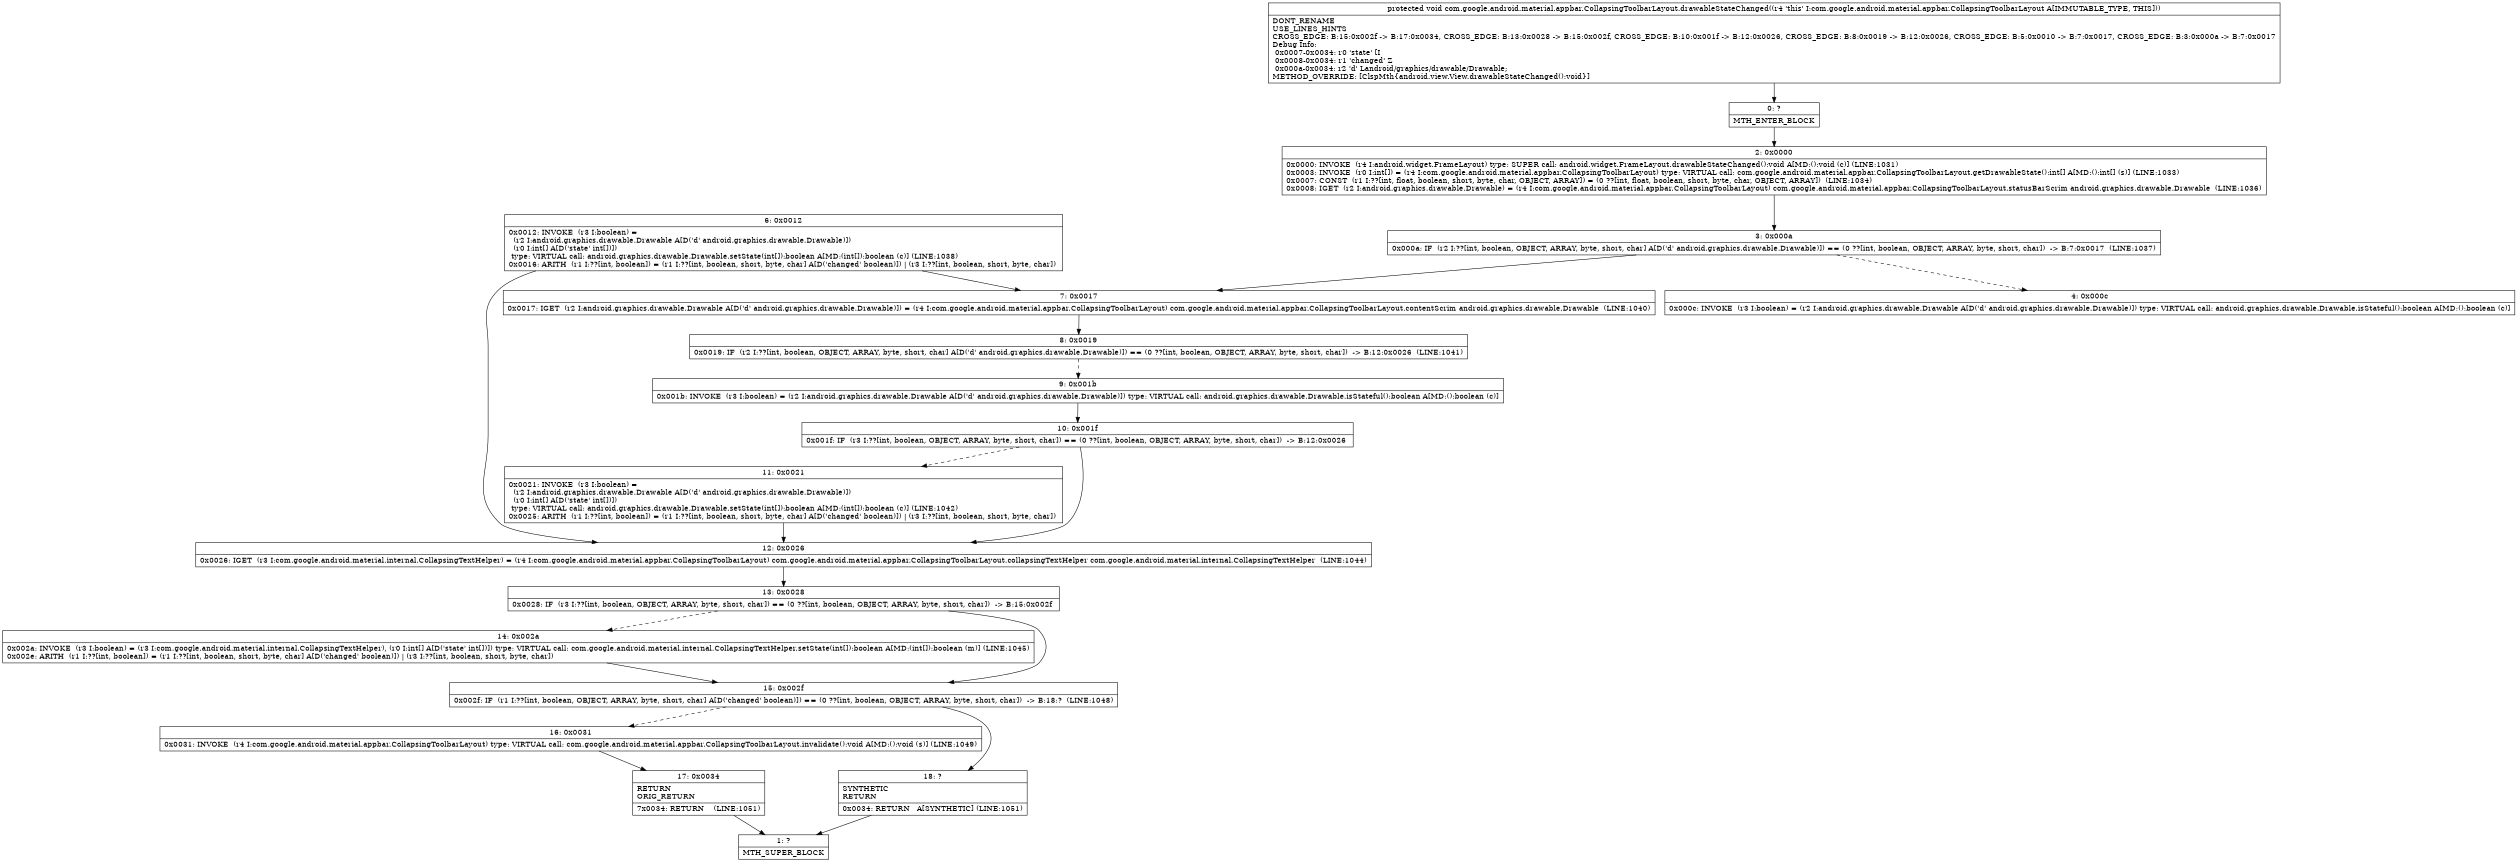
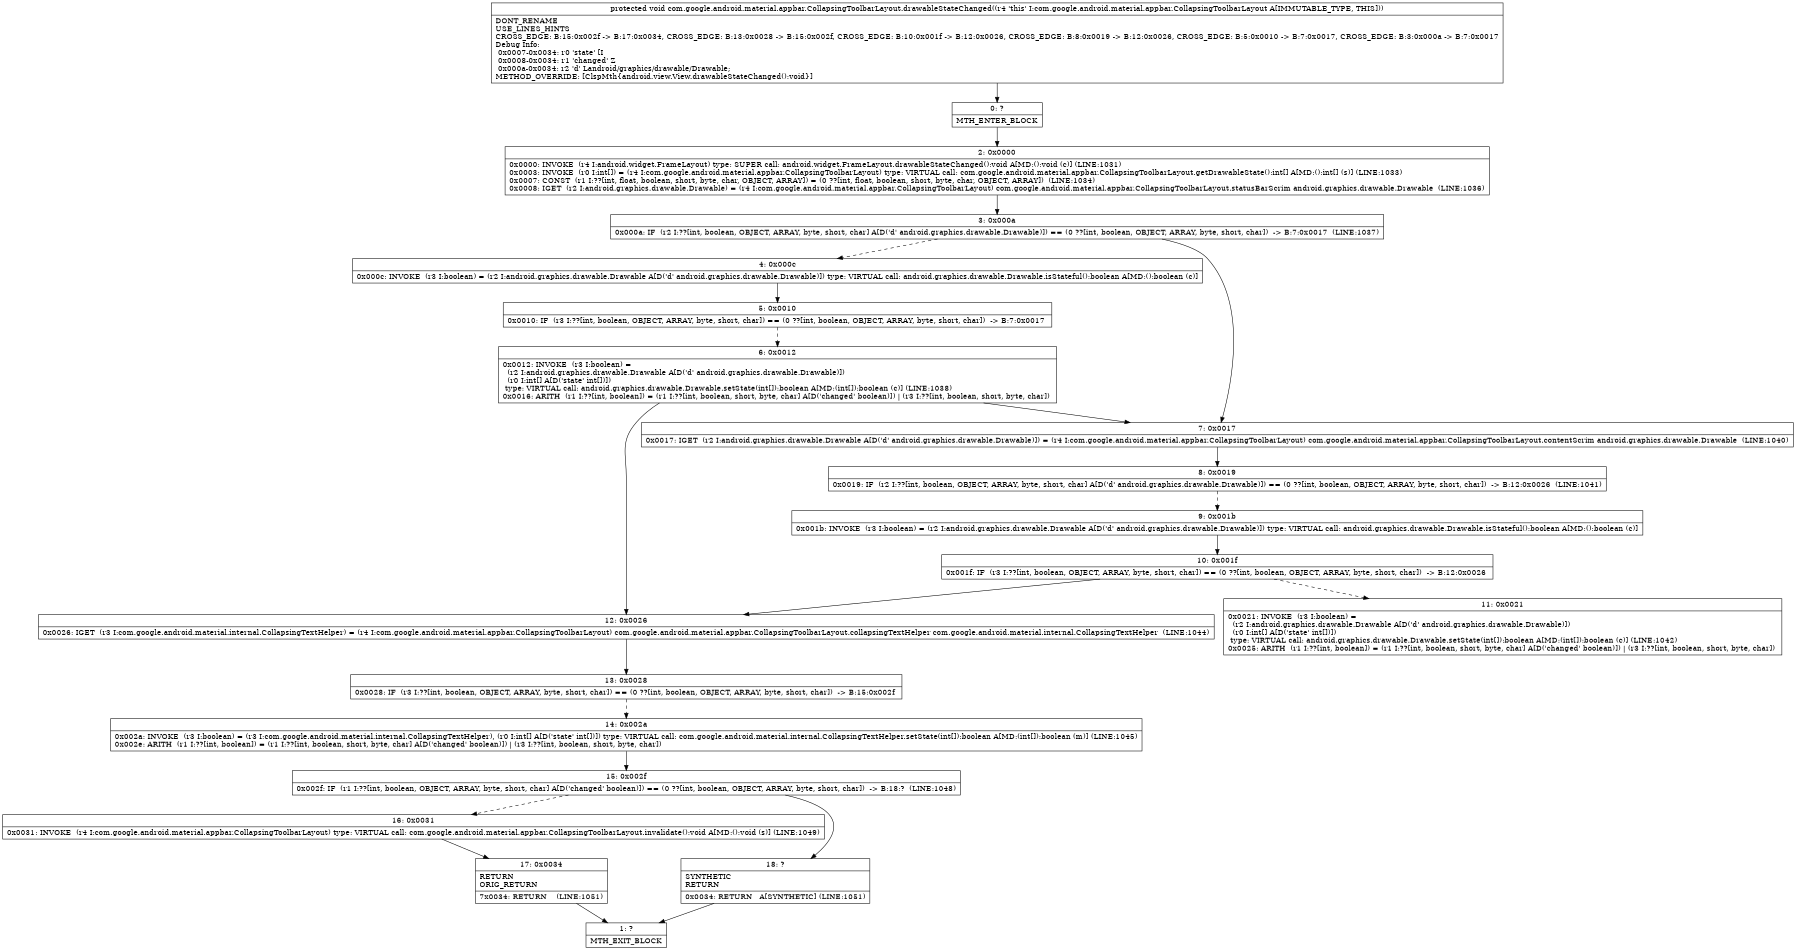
none -> (778, 315)
(784, 530) -> none
(1046, 644) -> none
(784, 853) -> (626, 941)
